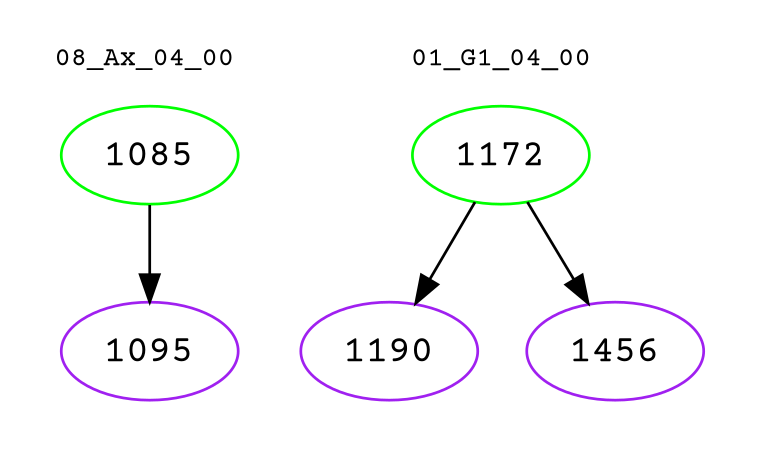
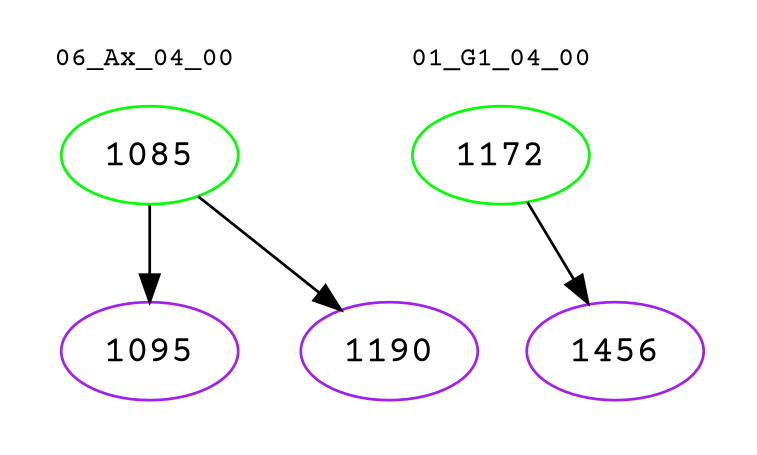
(146, 59) -> (146, 59)
(452, 241) -> (241, 230)
